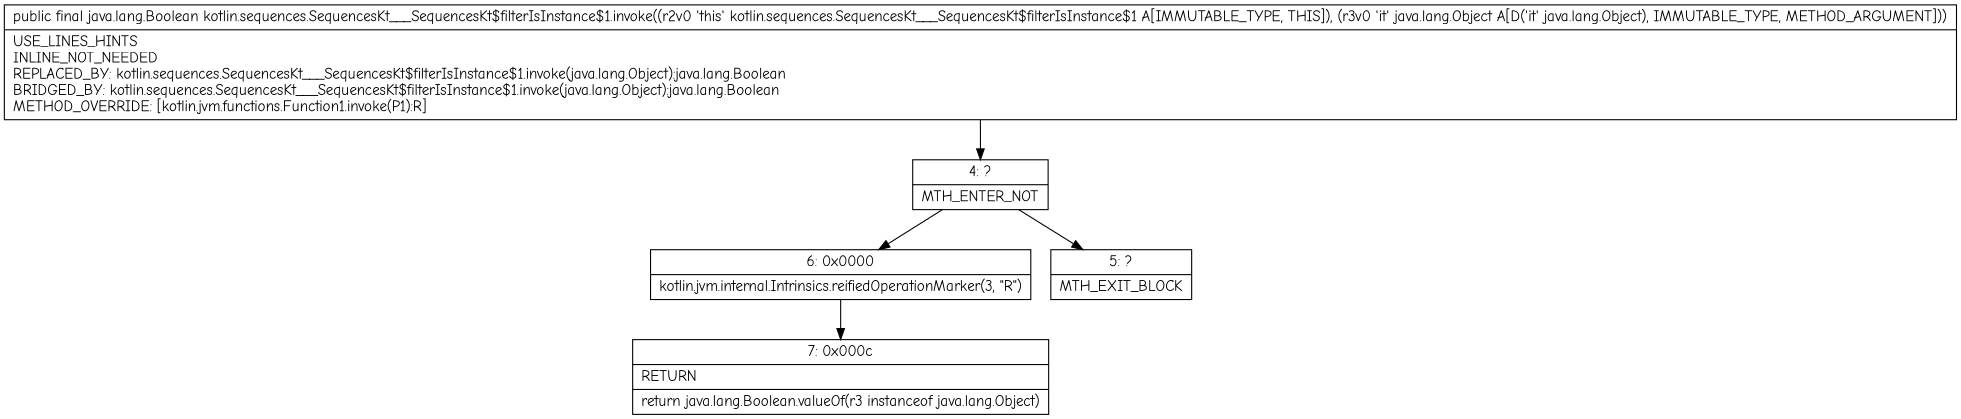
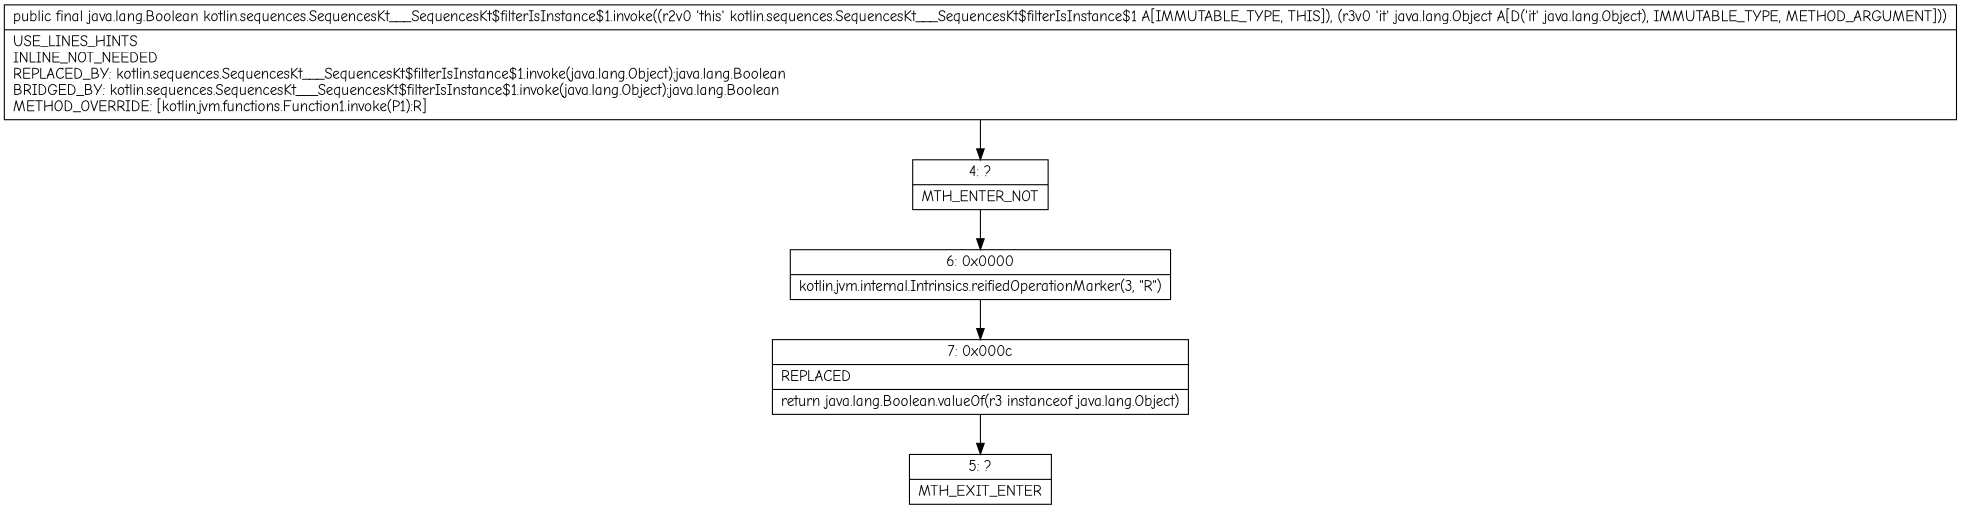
(1046, 227) -> (980, 429)
(1121, 287) -> (980, 491)
(670, 376) -> (816, 376)
